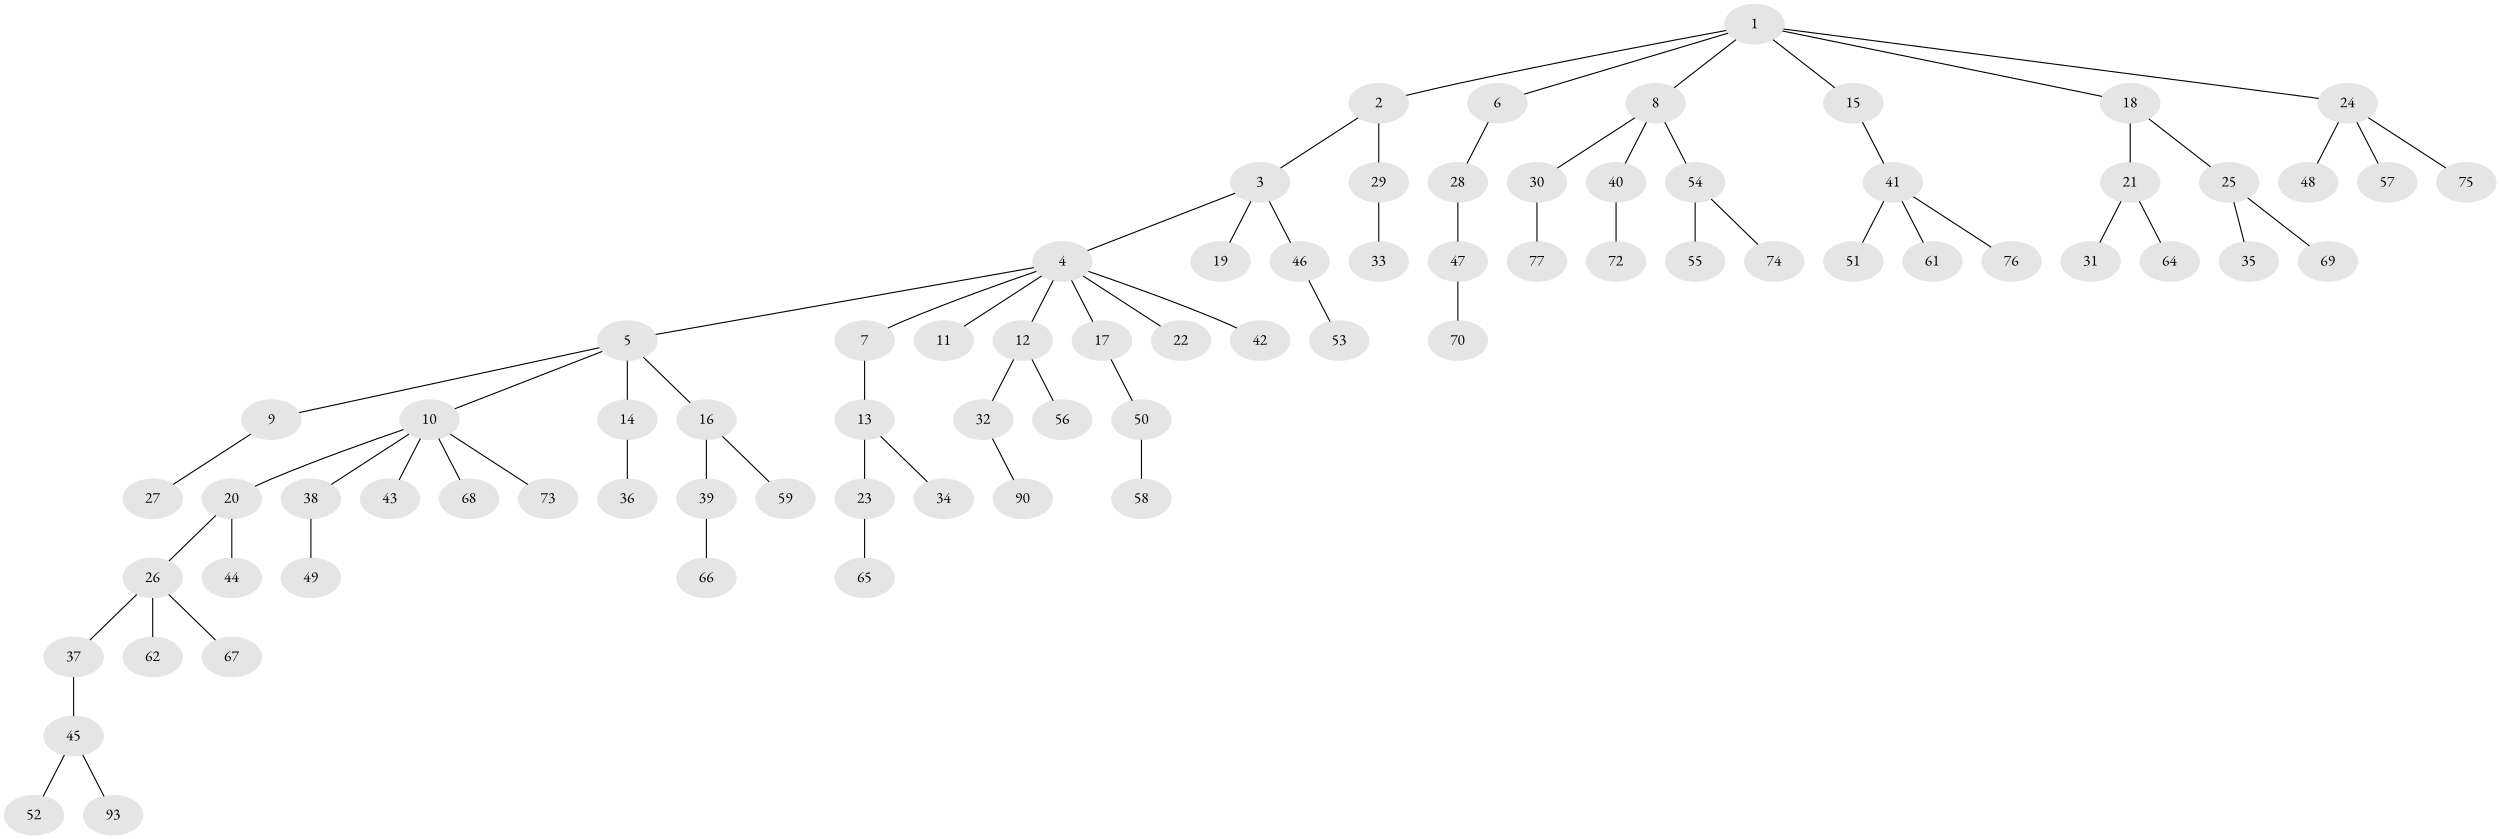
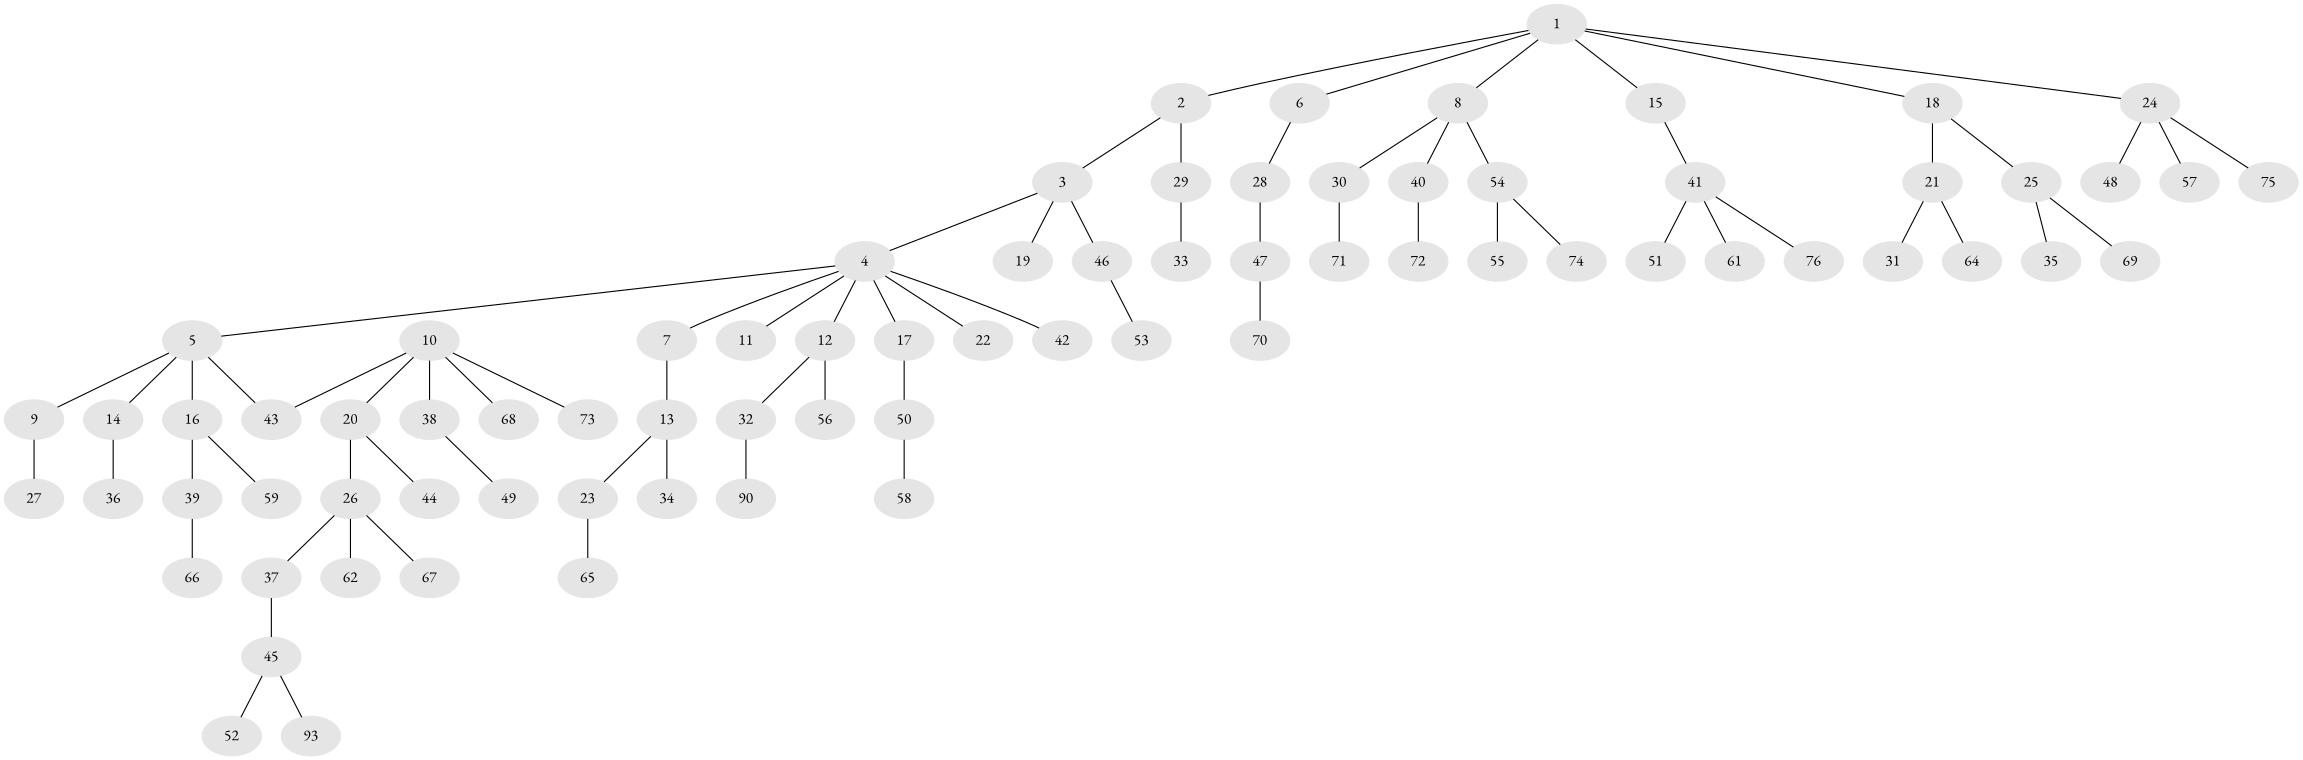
(1537, 261) -> (1339, 261)
(528, 380) -> (232, 380)
